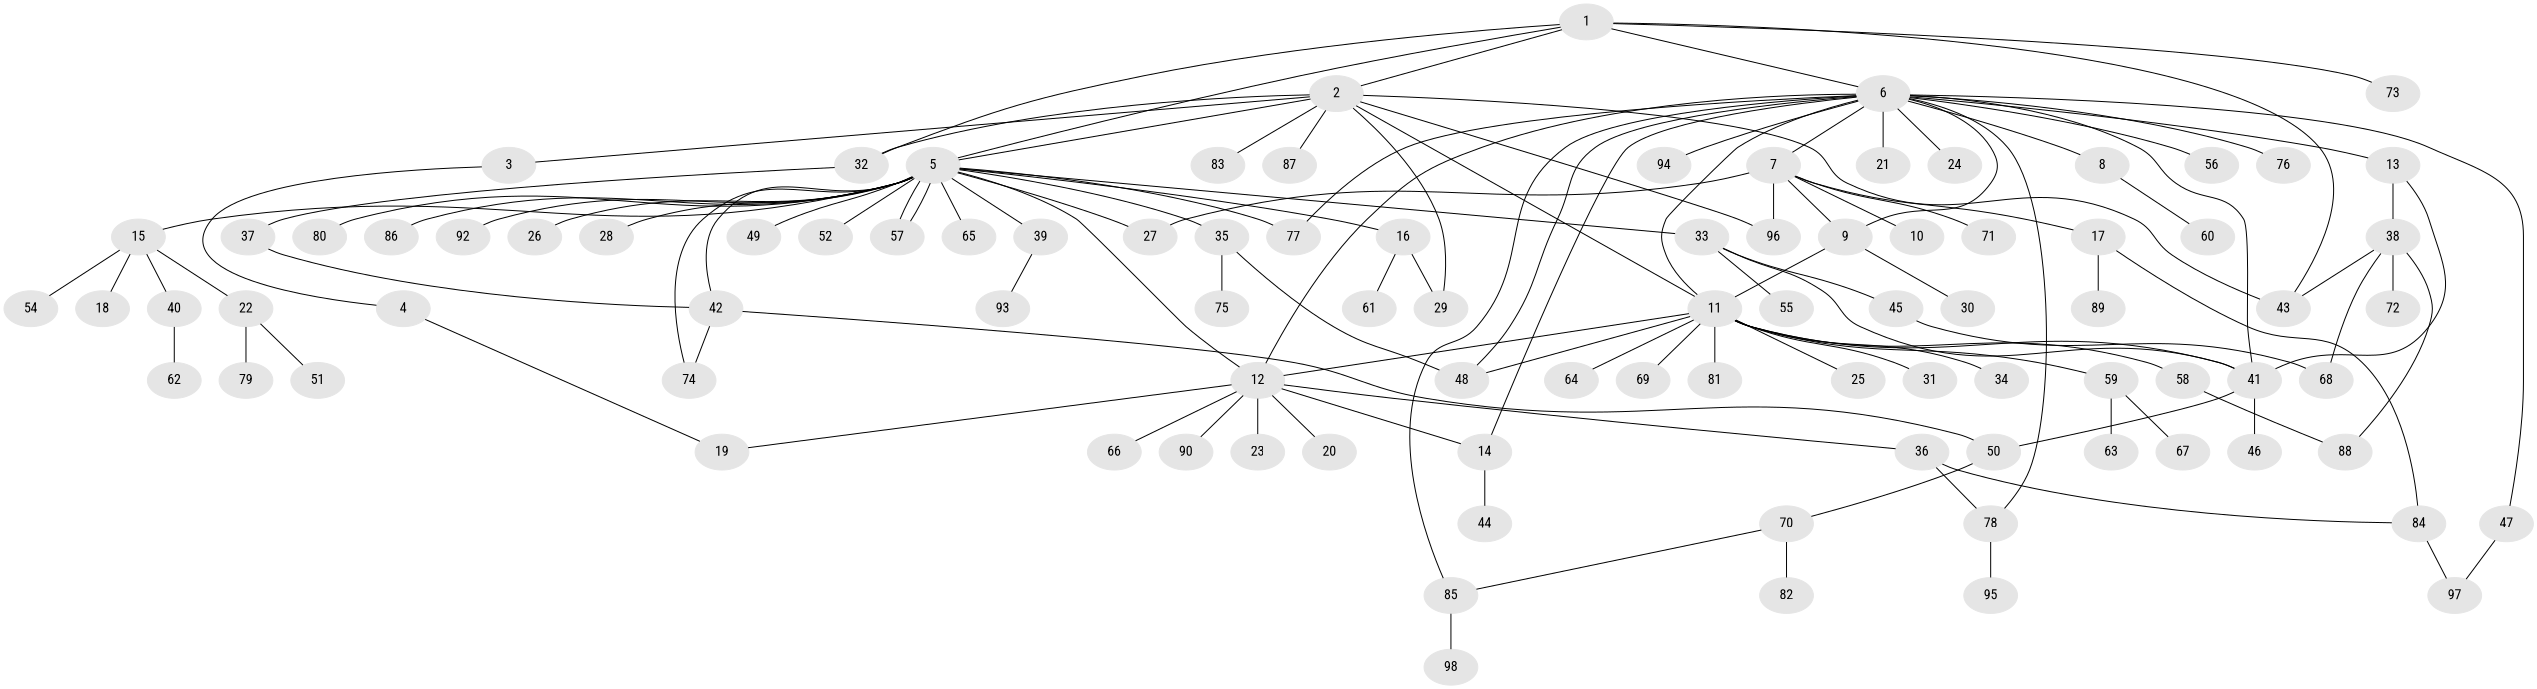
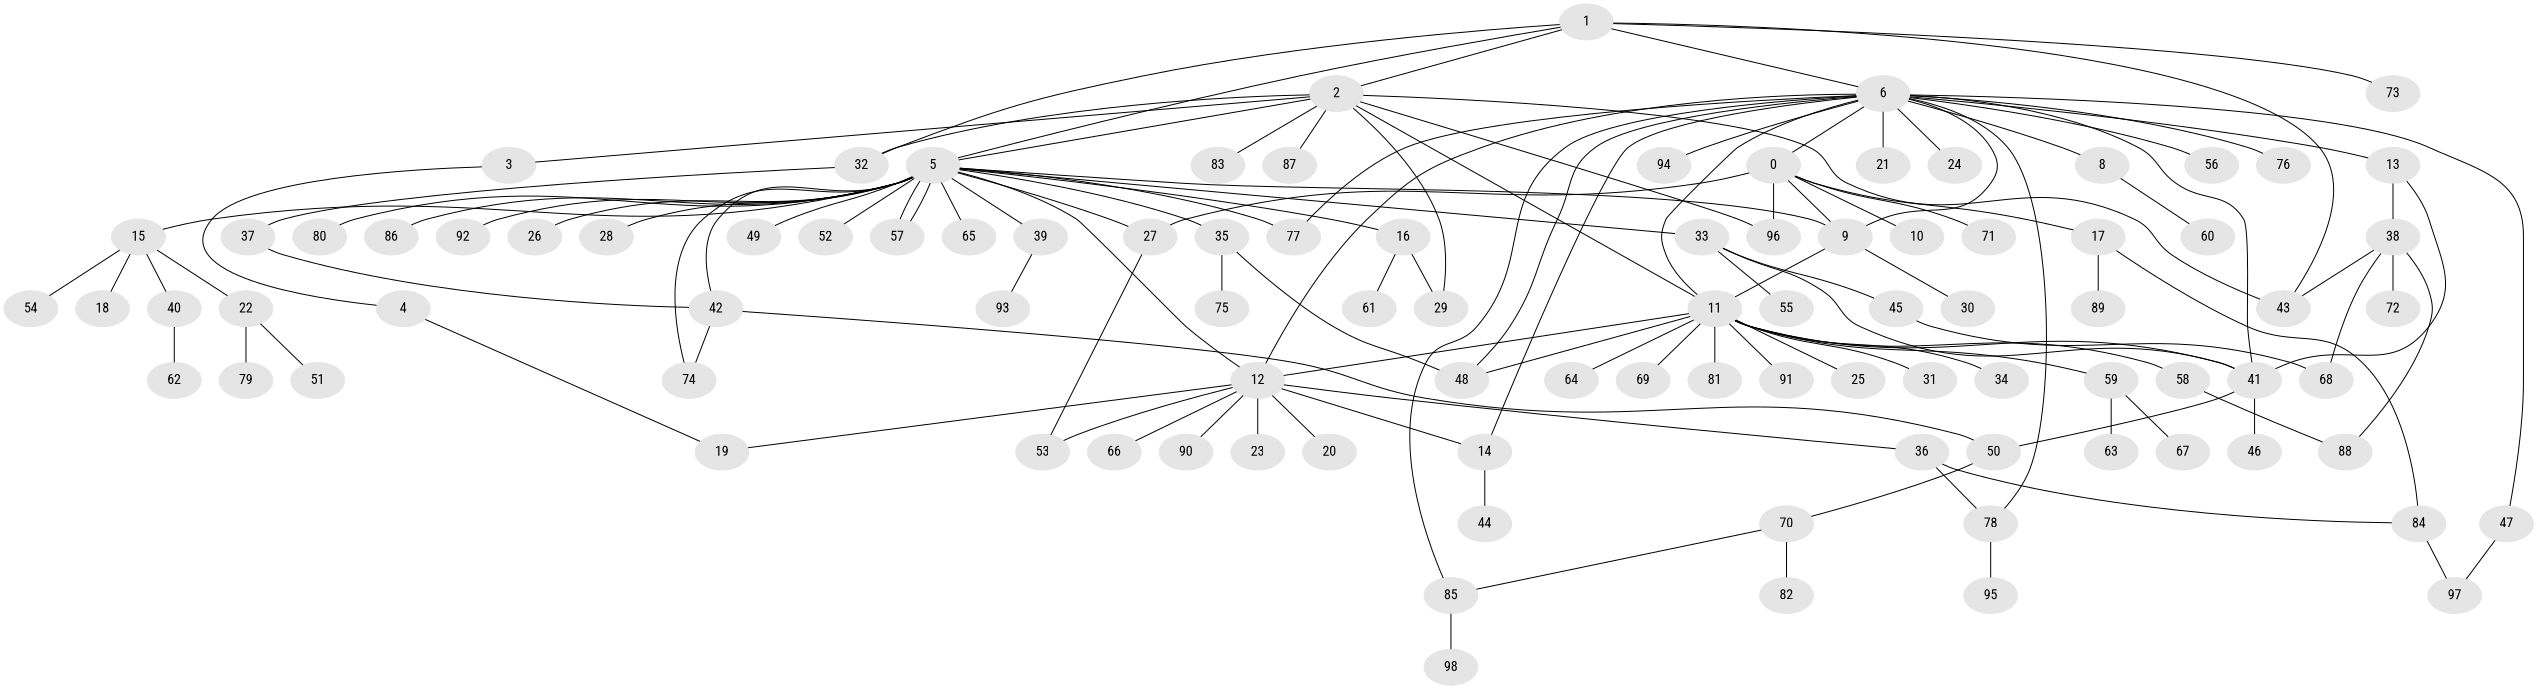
(1774, 165) -> (1774, 165)
none -> (1307, 187)
none -> (1787, 380)
none -> (1043, 452)
